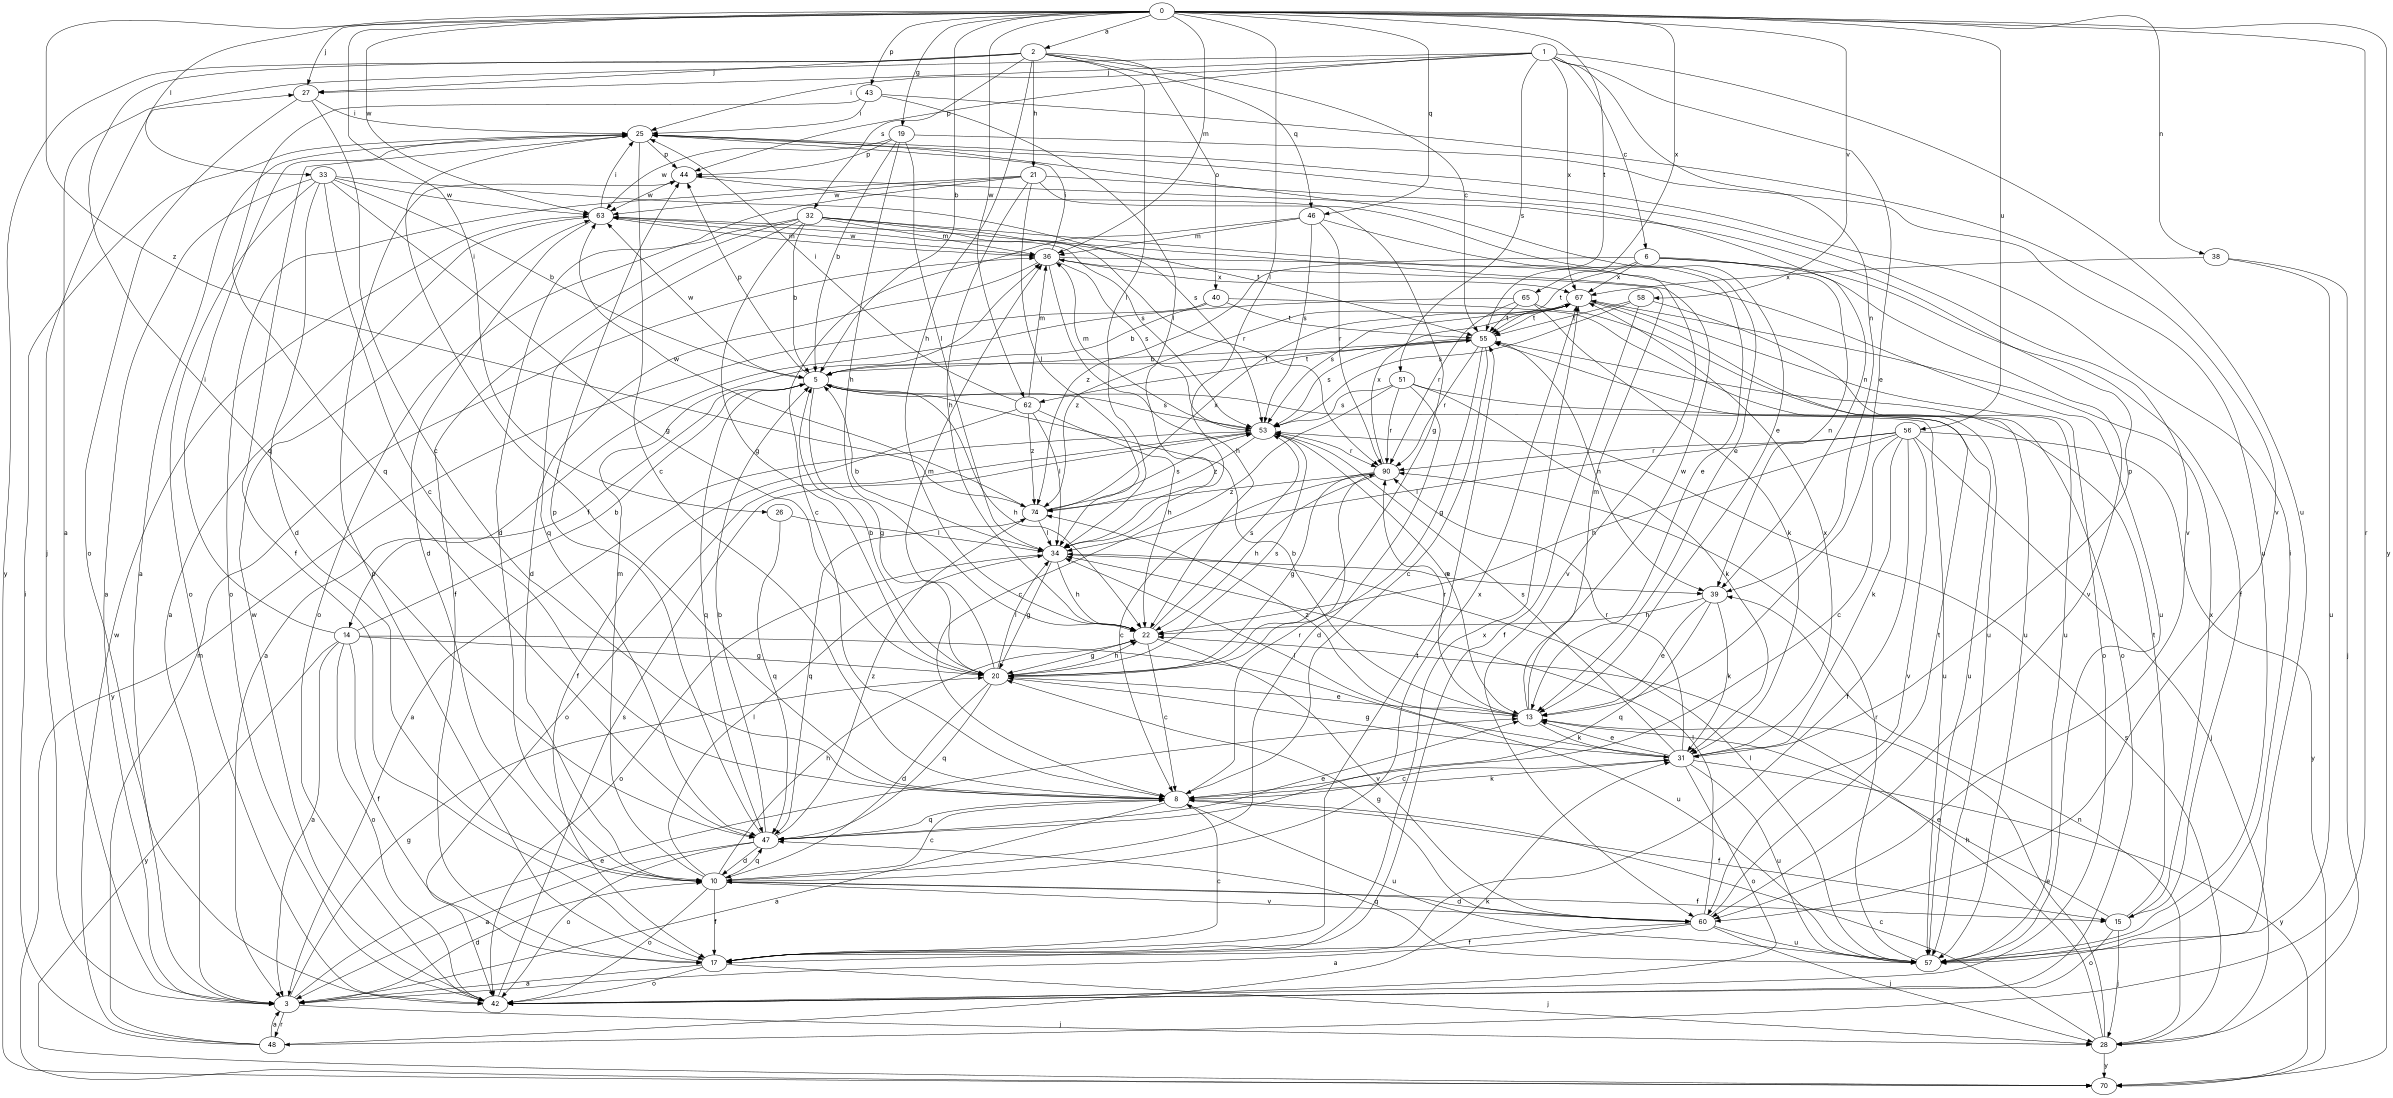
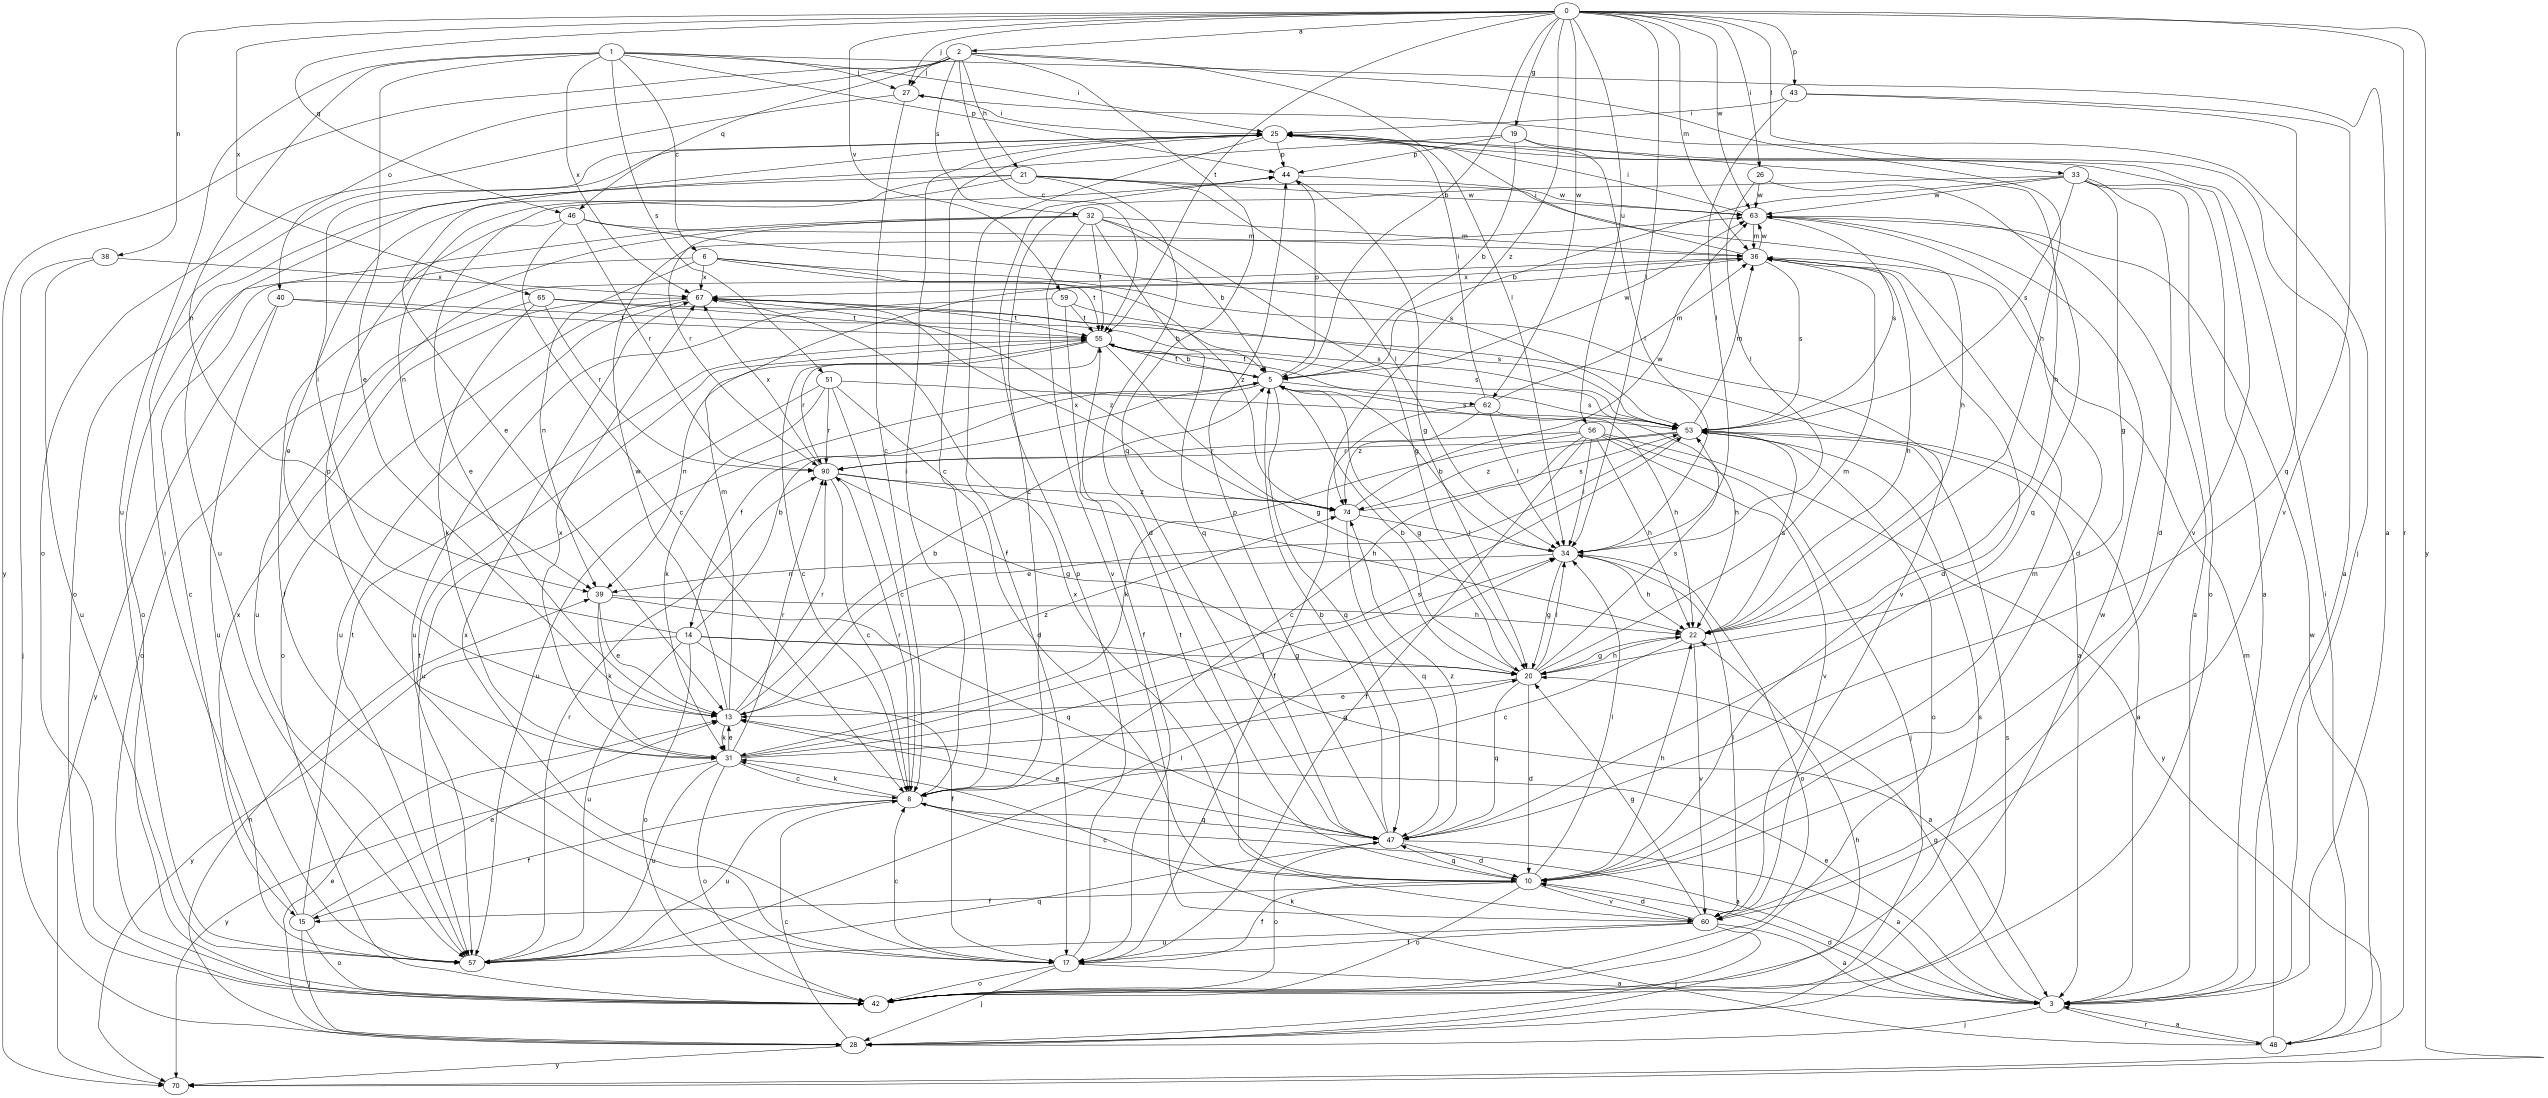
(743, 148) -> (1758, 193)
(1641, 298) -> (1065, 298)
(2241, 595) -> (191, 595)
